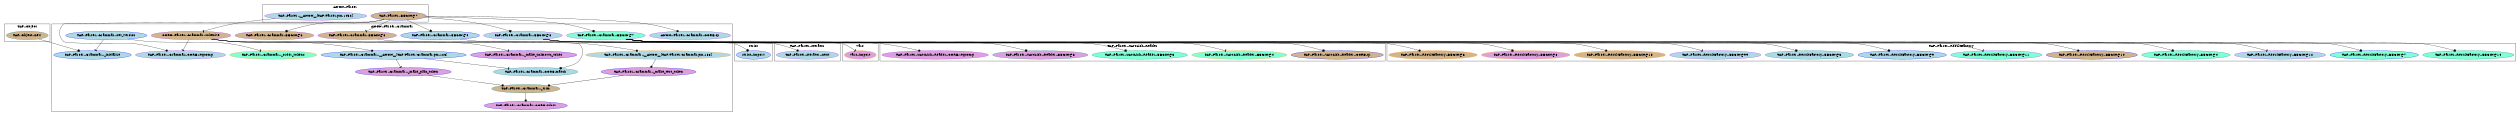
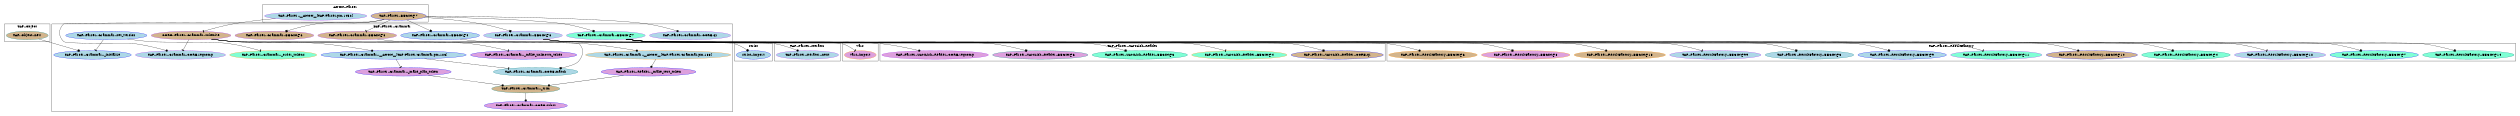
(392, 27) -> (392, 27)
(690, 35) -> (690, 35)
(649, 72) -> (649, 72)
